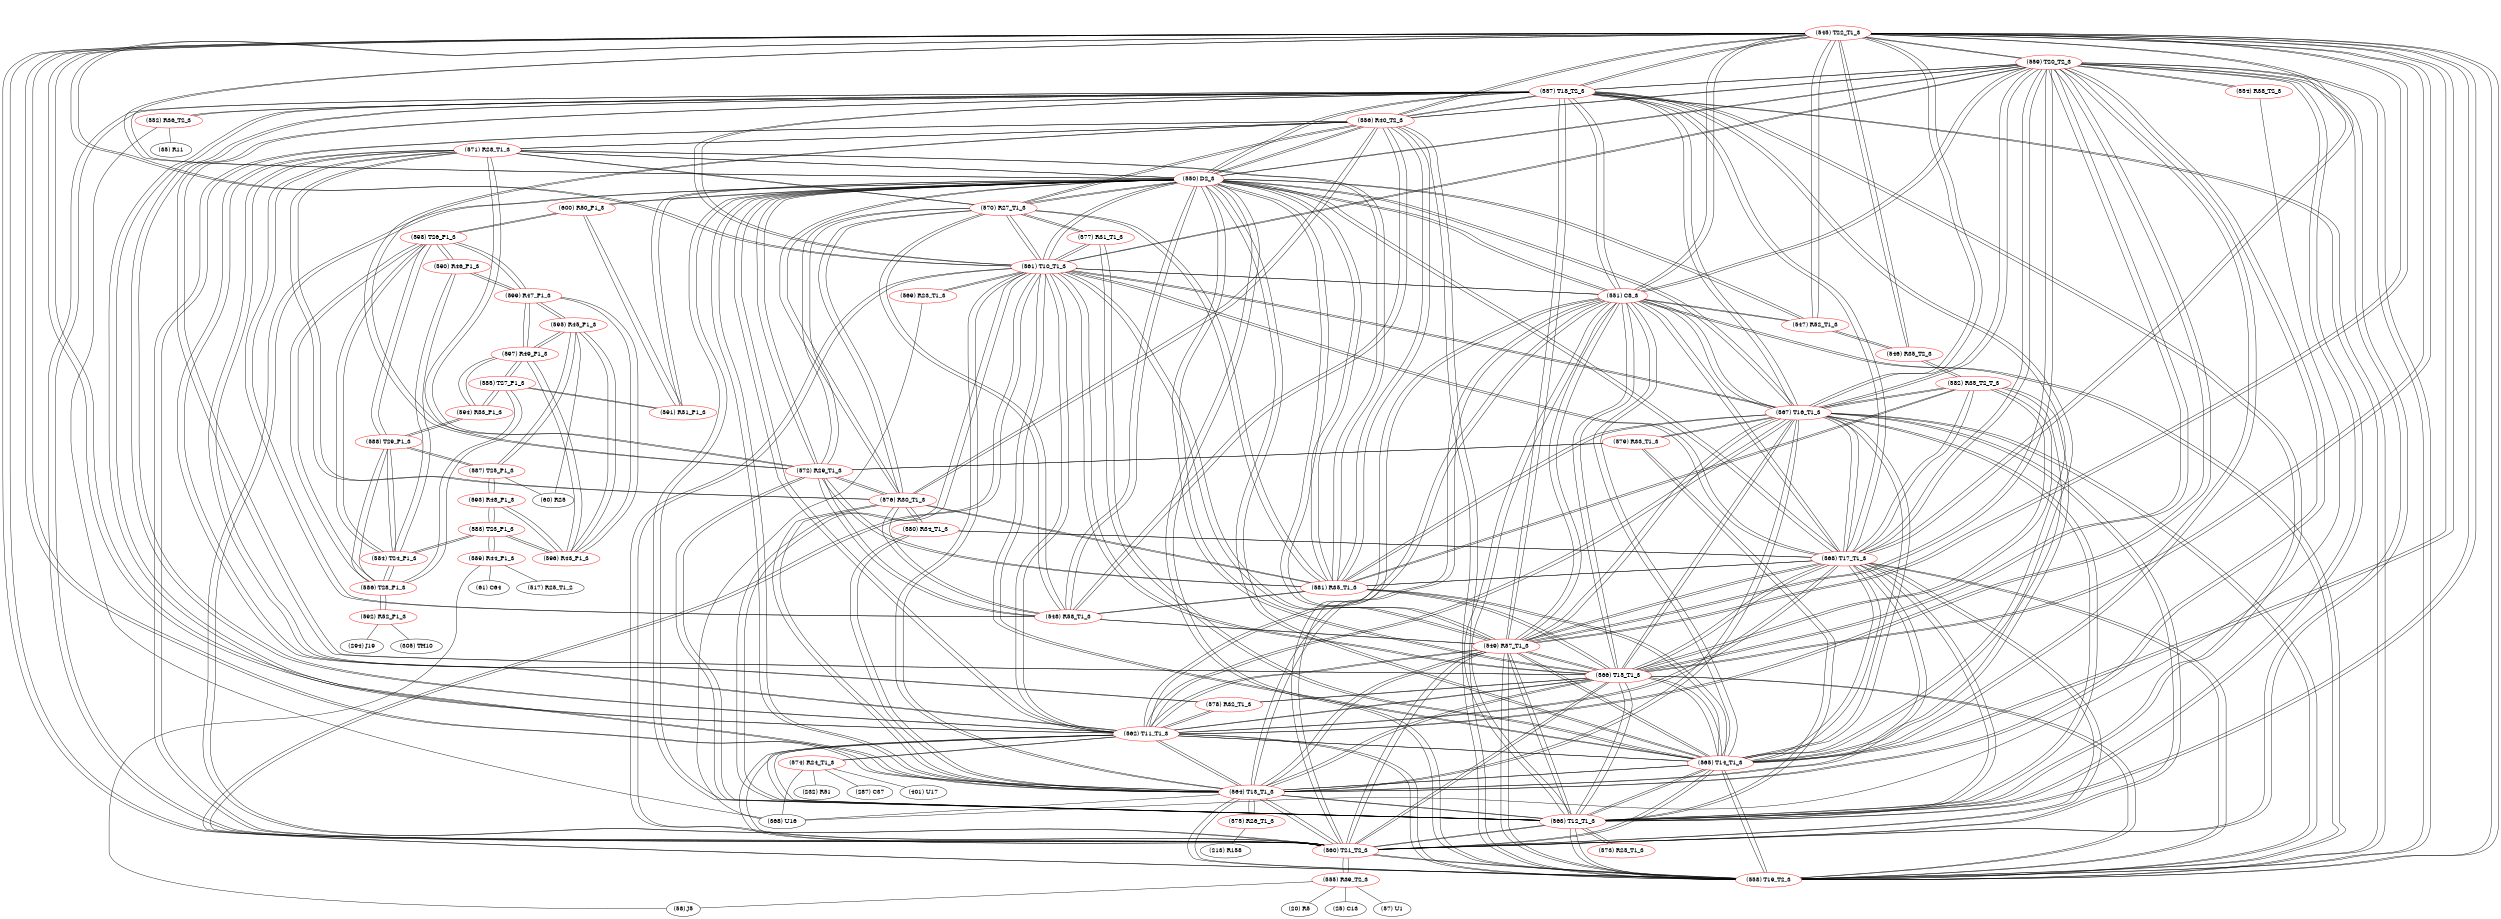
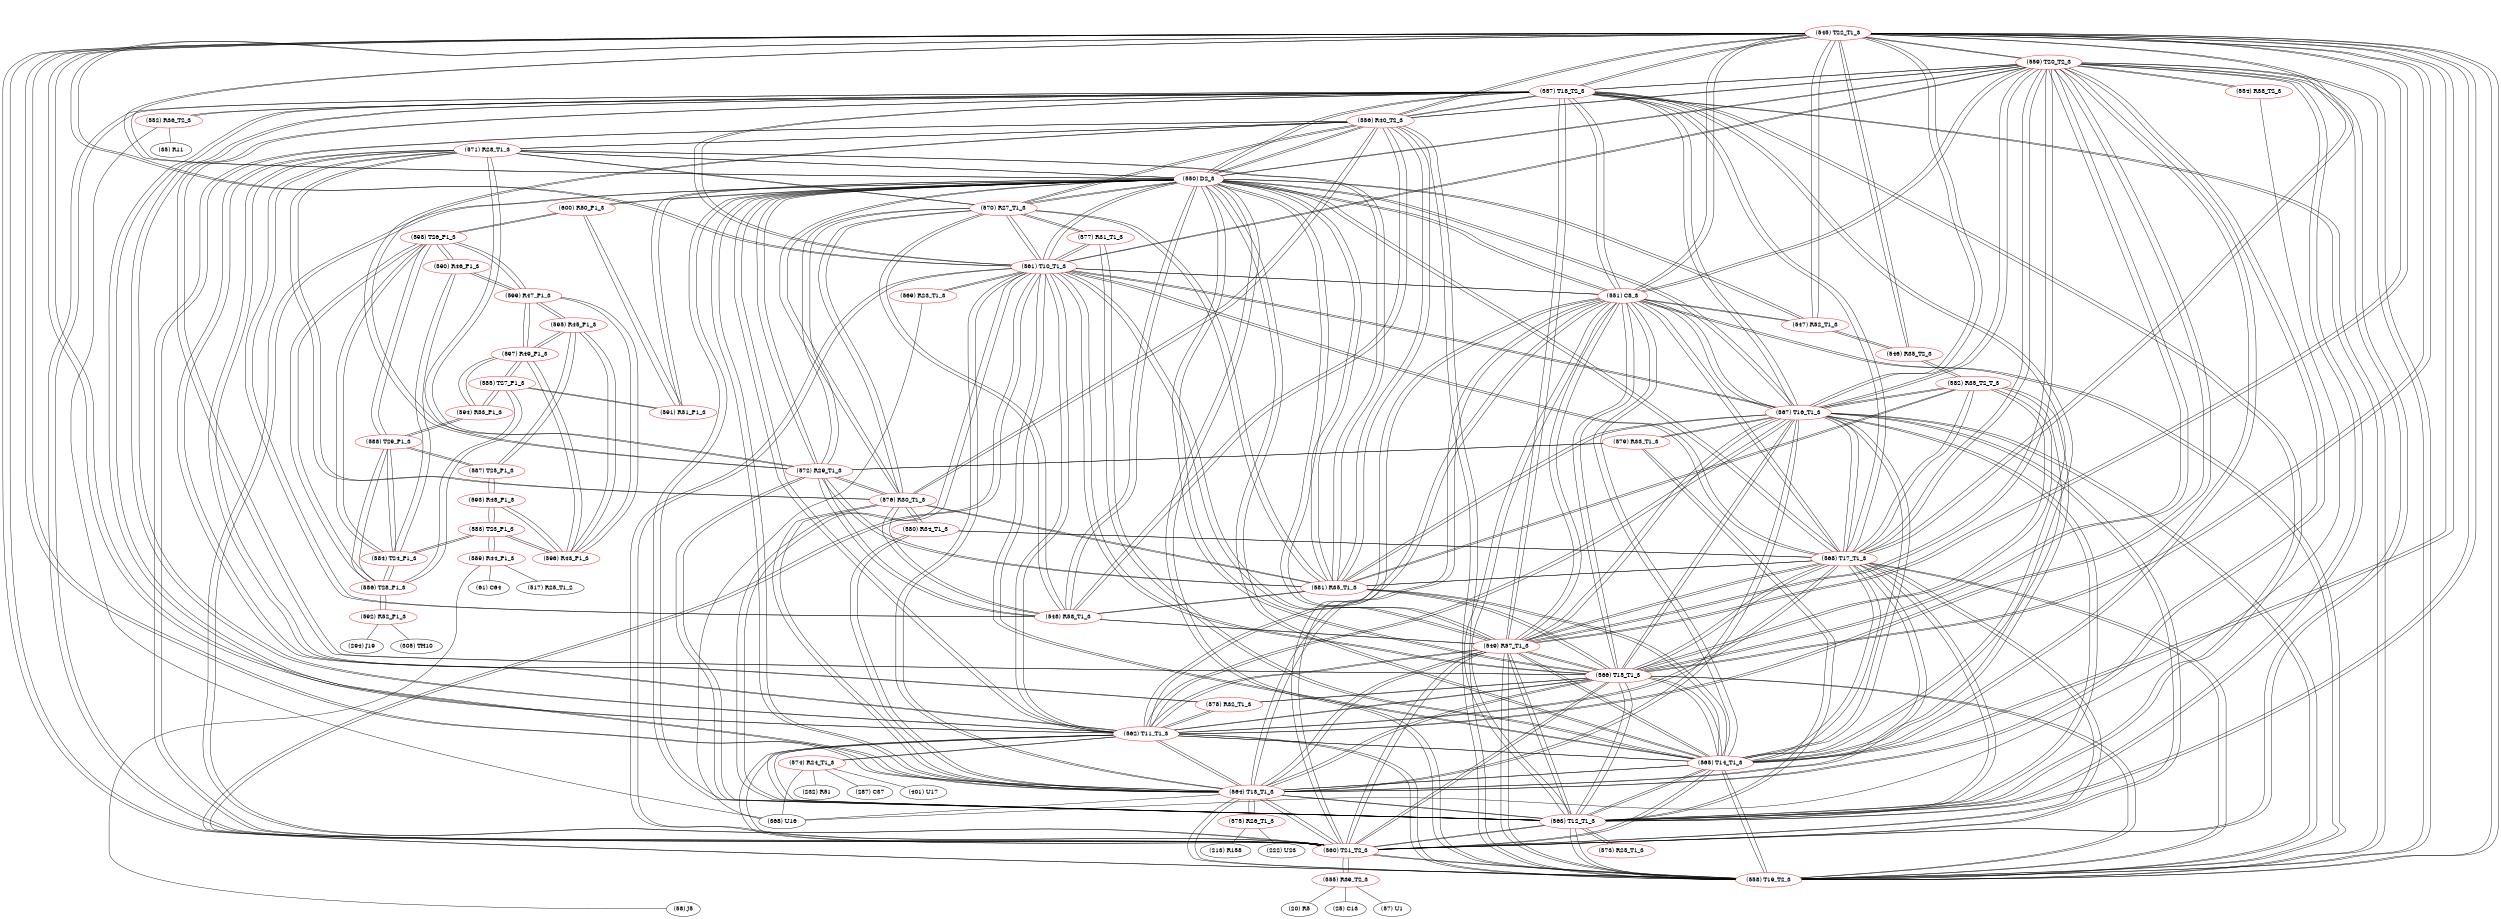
(553, 500) -> none
none -> (1282, 851)
(1006, 895) -> none
